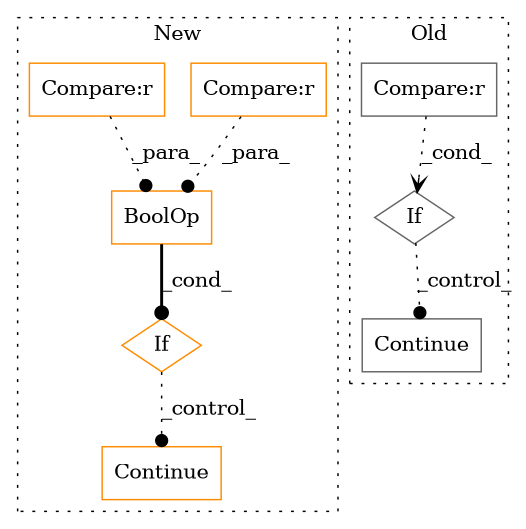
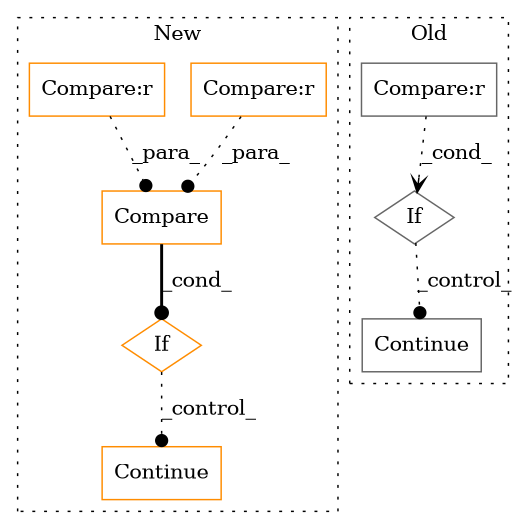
(162, 217) -> (162, 217)
